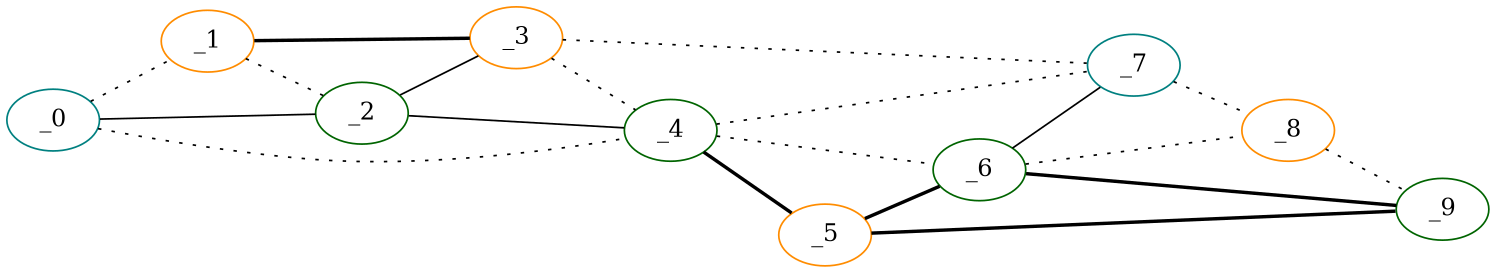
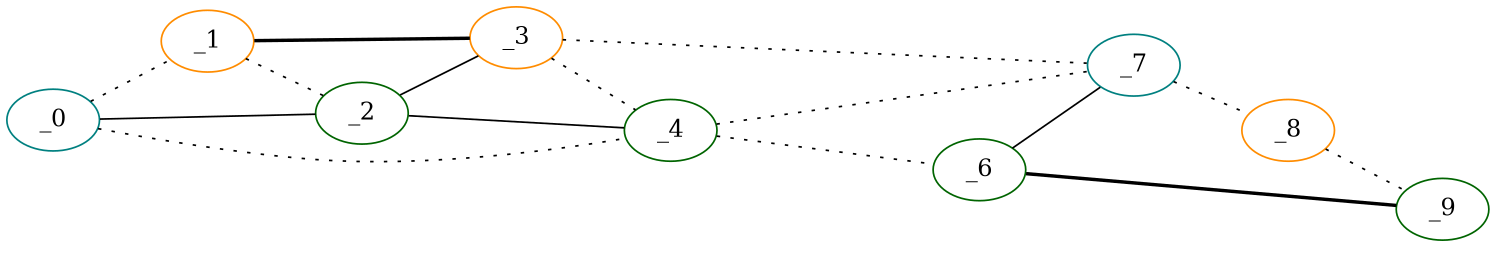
(1134, 150) -> none
(825, 235) -> none
